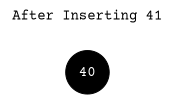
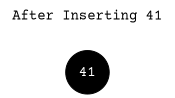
(87, 72) -> (87, 72)
